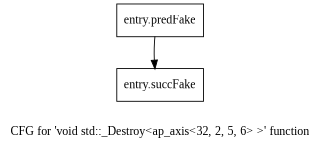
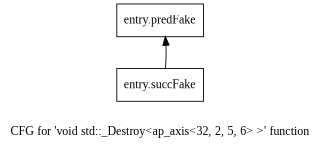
(154, 48) -> (166, 57)
